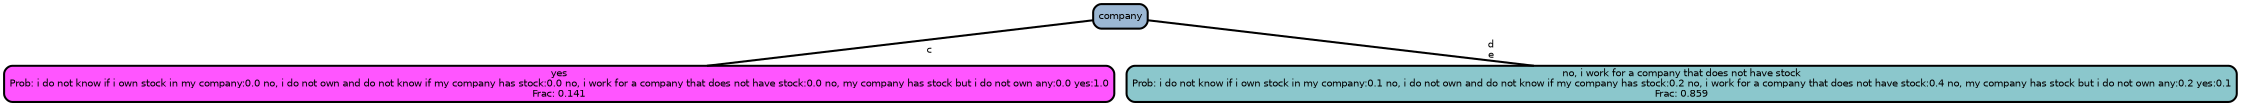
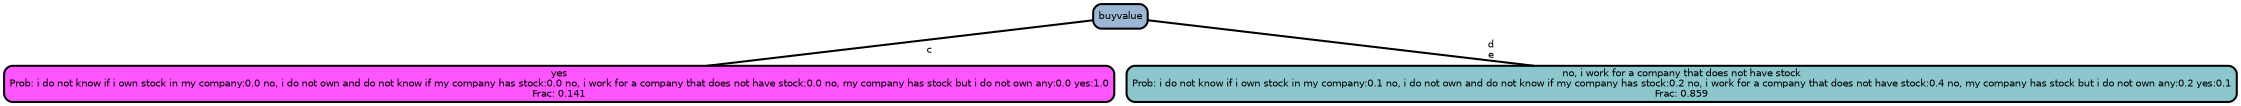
(1120, 16) -> (1120, 16)
